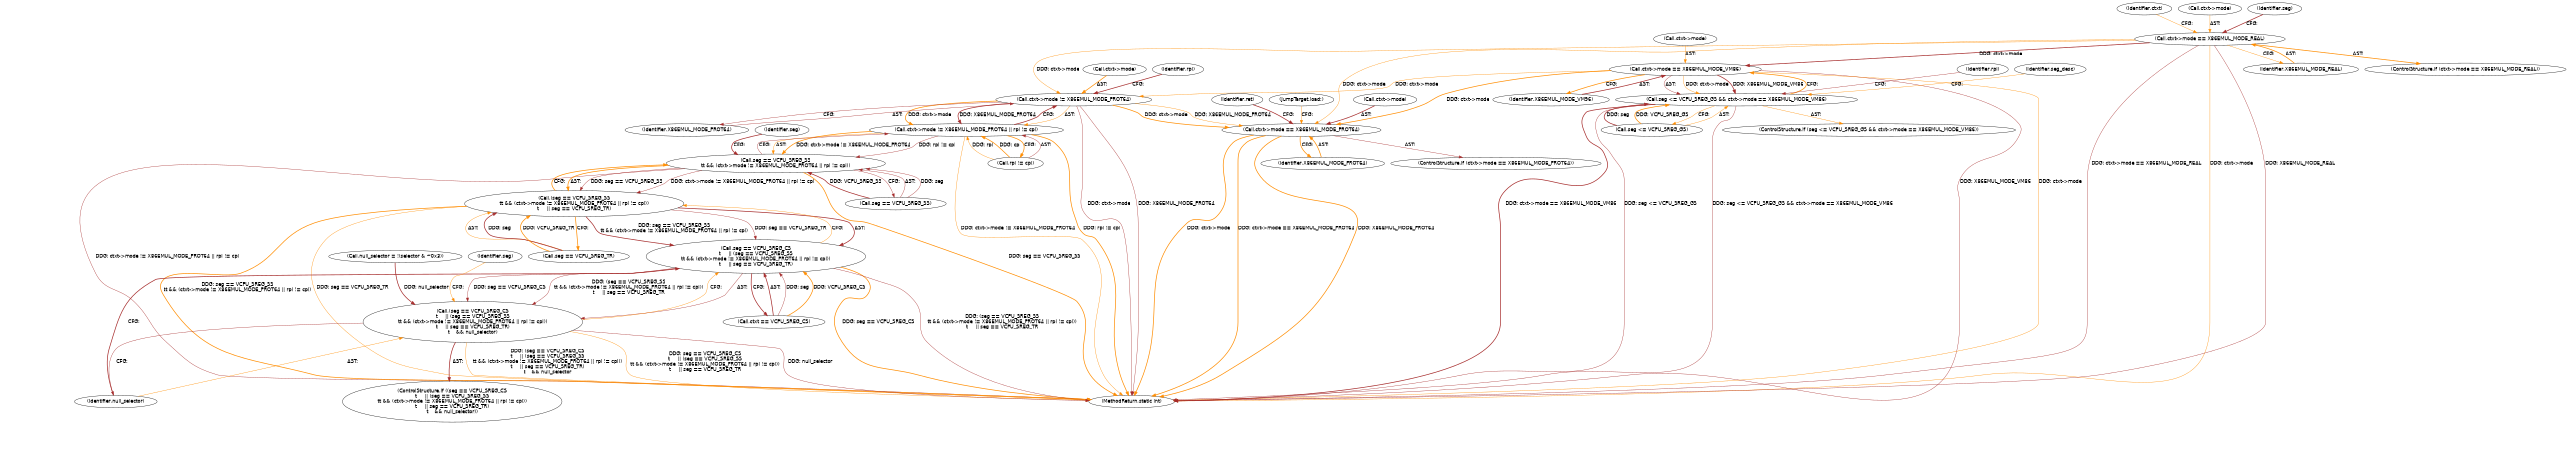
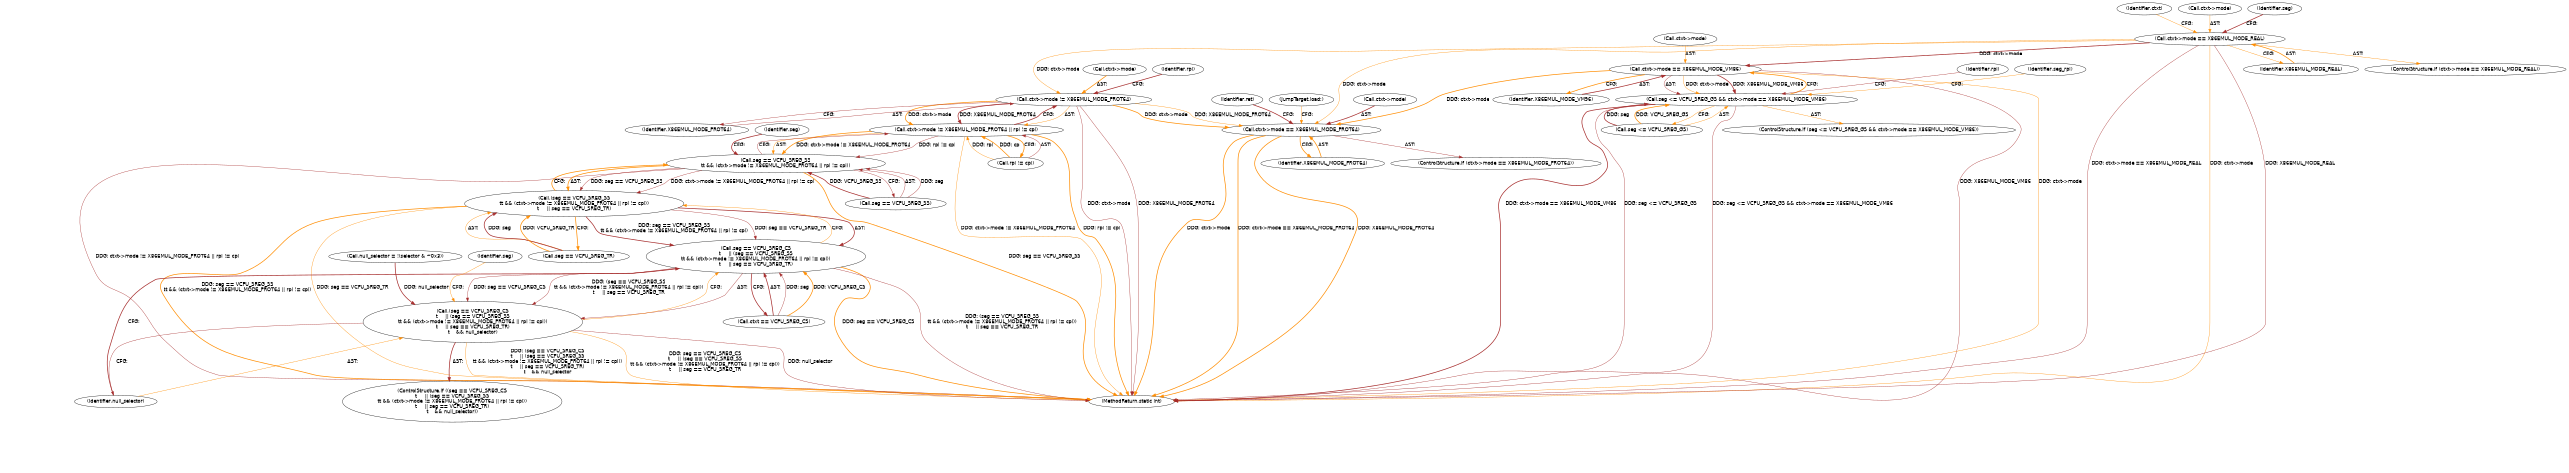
(2334, 54) -> (2334, 54)
(2050, 69) -> (2050, 69)
(1378, 89) -> none
